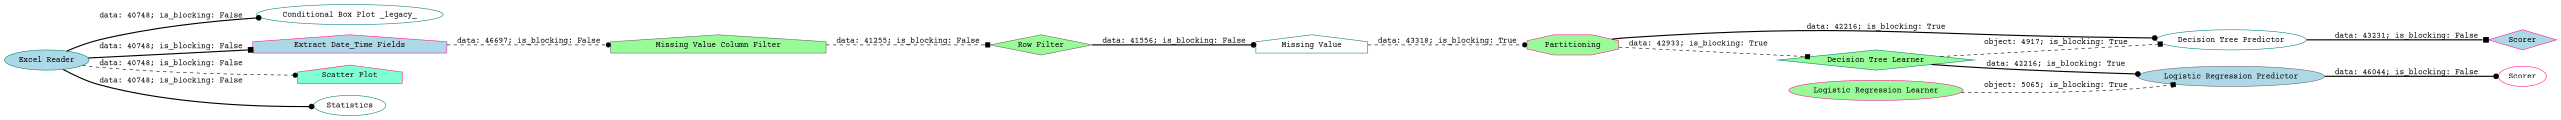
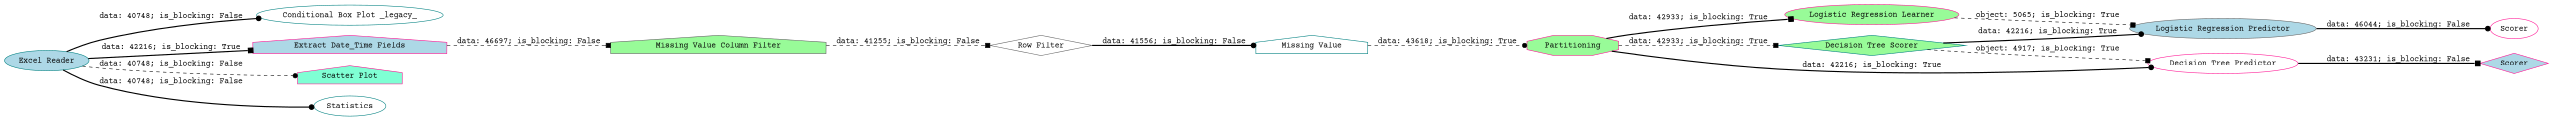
none -> (1697, 27)
(2231, 40) -> (2223, 63)
(1447, 41) -> (1447, 41)
(526, 45) -> (526, 45)
(1041, 45) -> (1041, 45)
(171, 46) -> (171, 47)
(1876, 60) -> (1872, 45)
